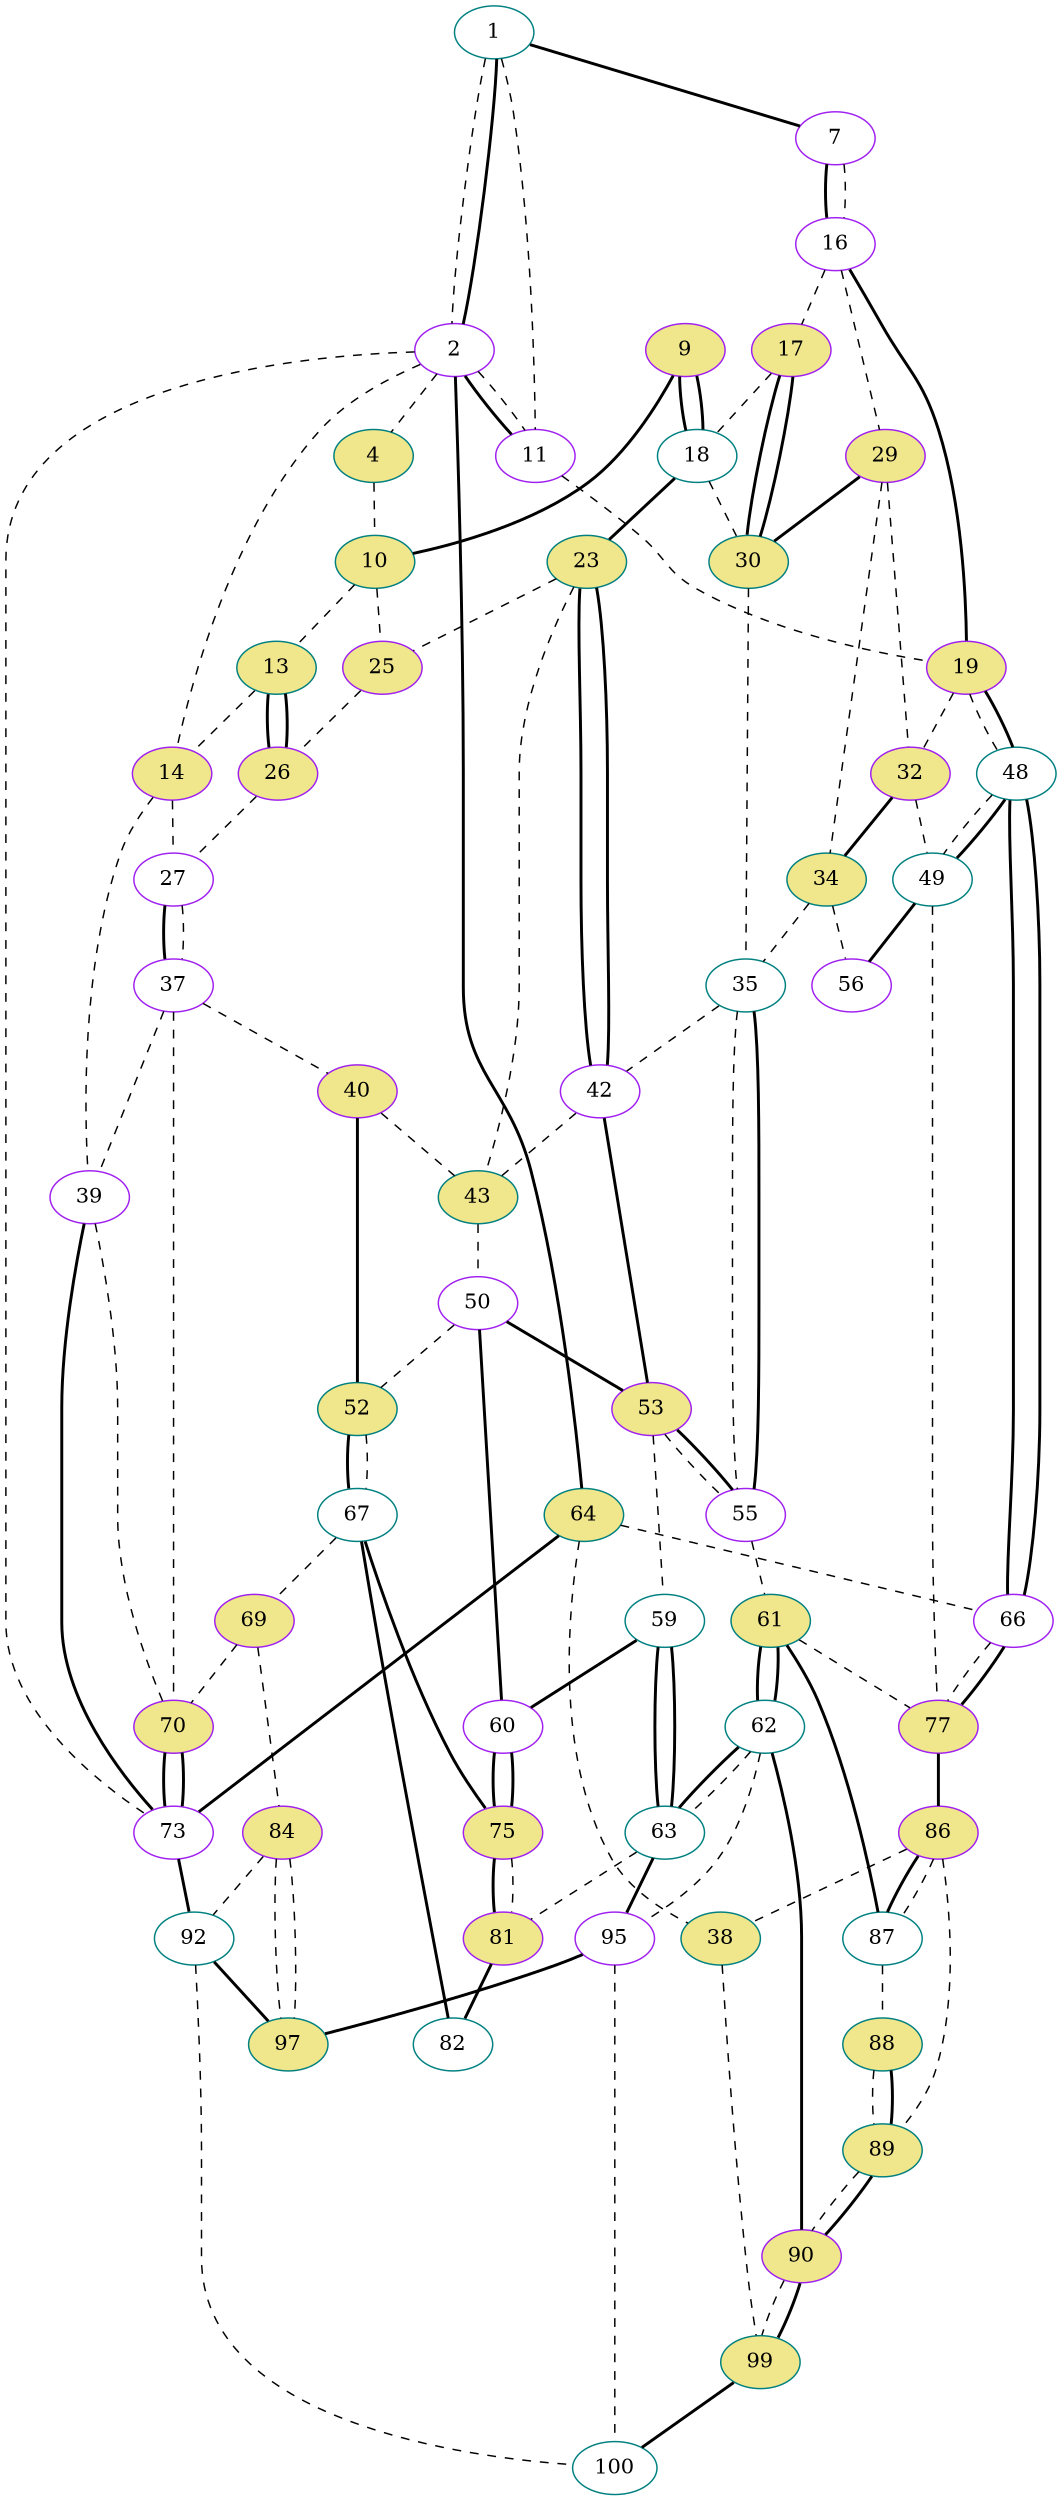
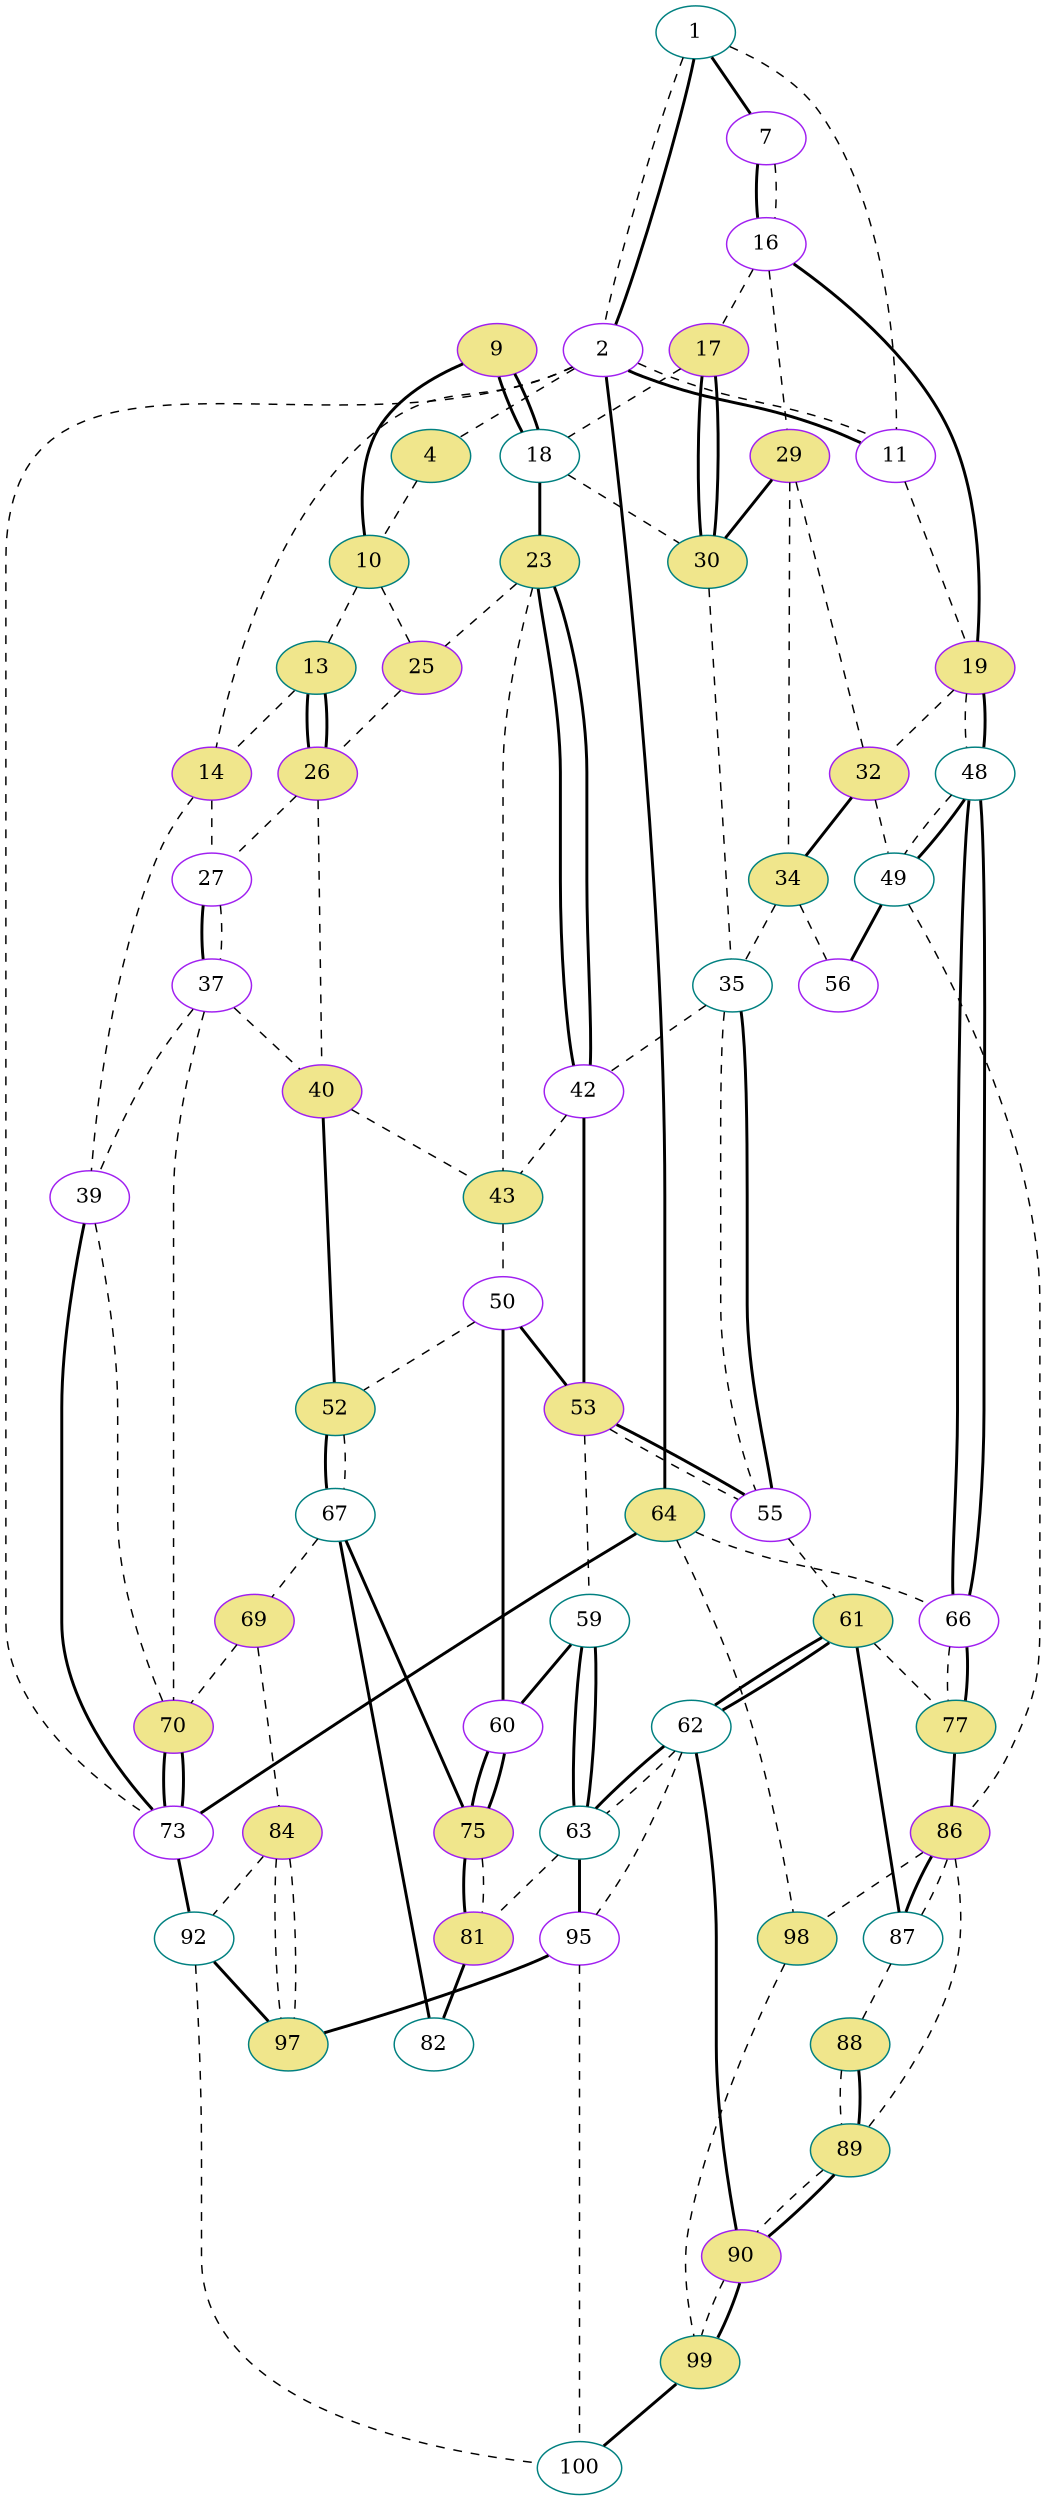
none -> (320, 932)
(933, 1303) -> (1040, 1353)
(938, 1727) -> (956, 1727)
(721, 1939) -> (797, 1939)
